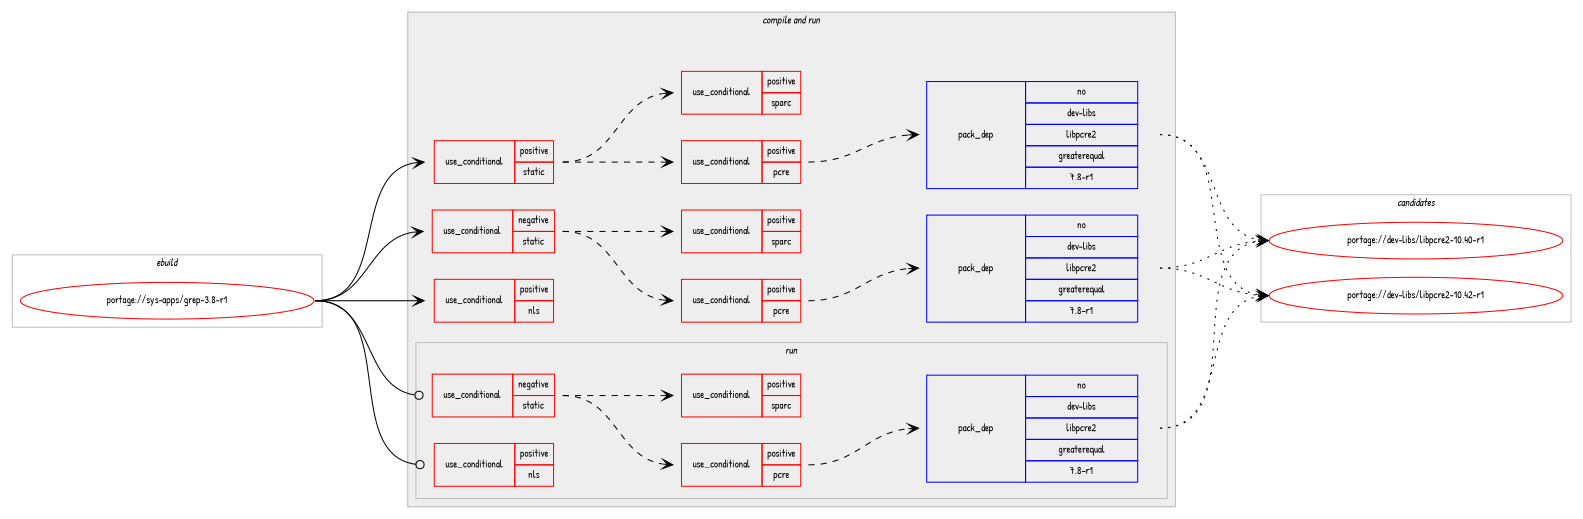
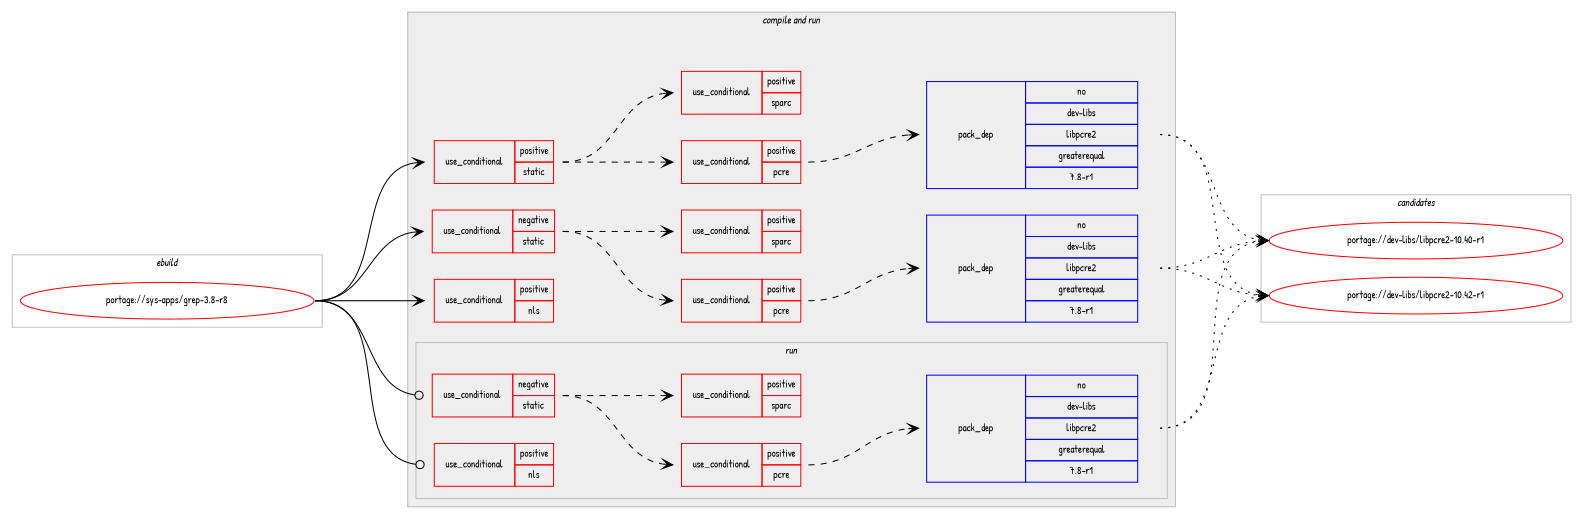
(167, 301) -> (167, 301)
